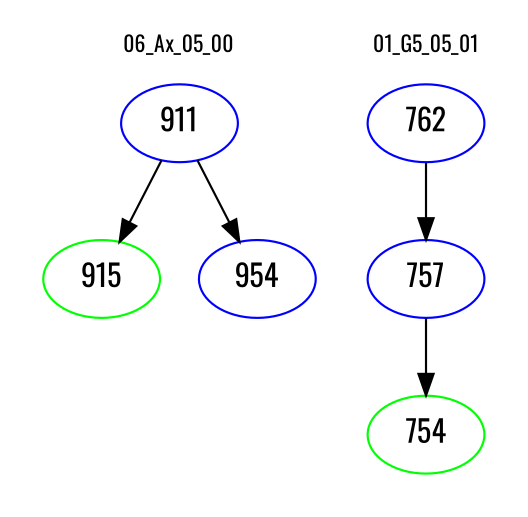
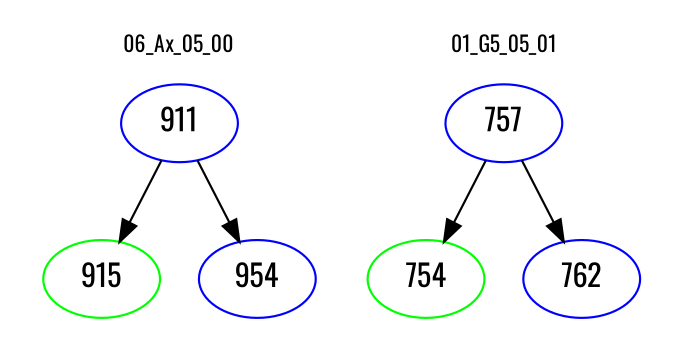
(426, 191) -> (538, 191)
